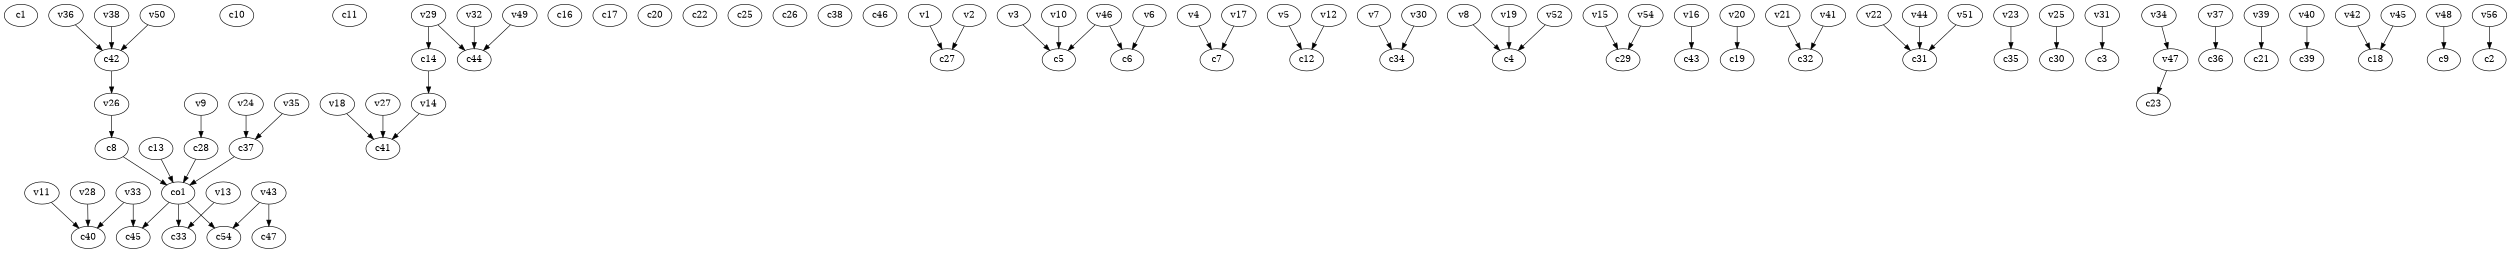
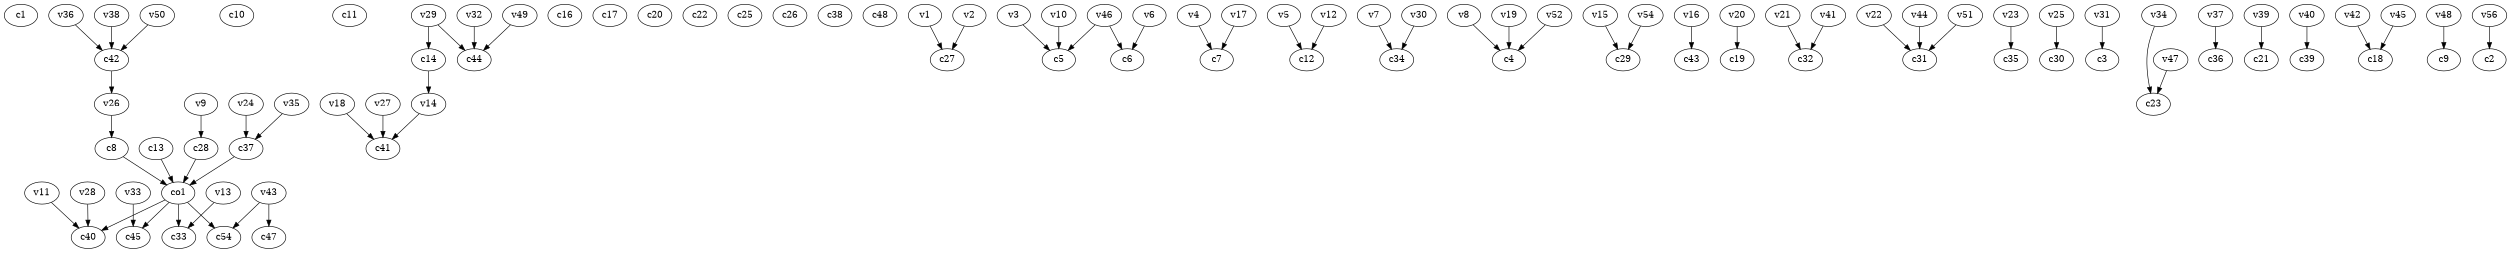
(880, 15) -> (880, 15)
(2164, 35) -> (2147, 56)
(113, 213) -> (138, 213)
